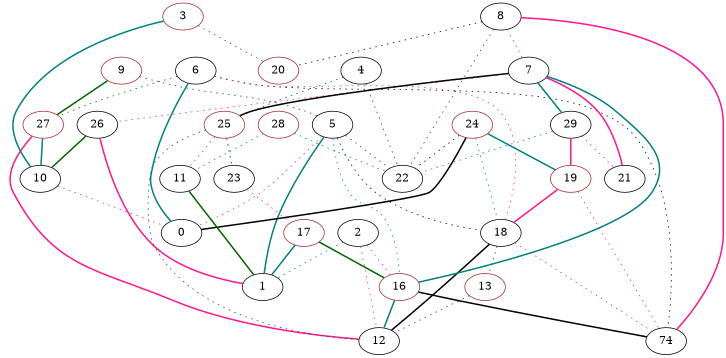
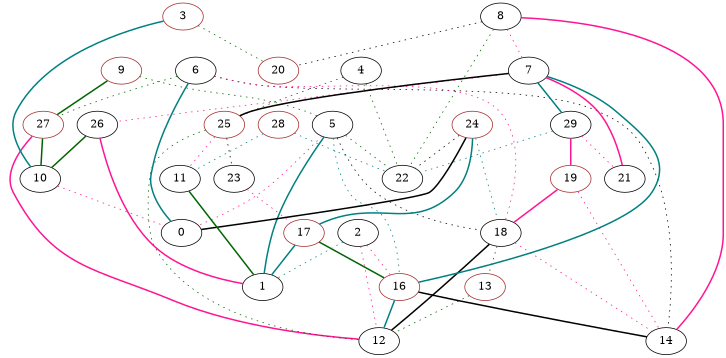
(42, 152) -> (42, 152)
(522, 152) -> (423, 211)
(666, 341) -> (666, 341)
